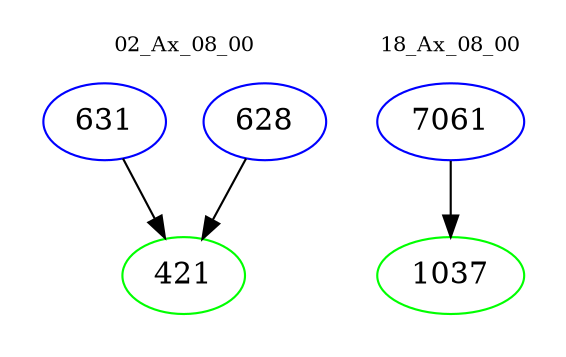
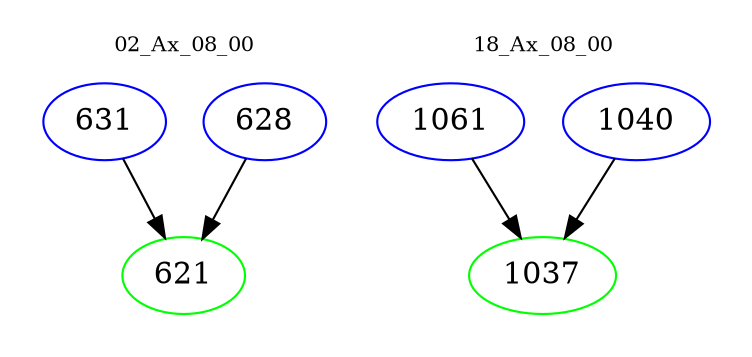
(451, 122) -> (451, 122)
none -> (637, 122)
(184, 276) -> (184, 276)
